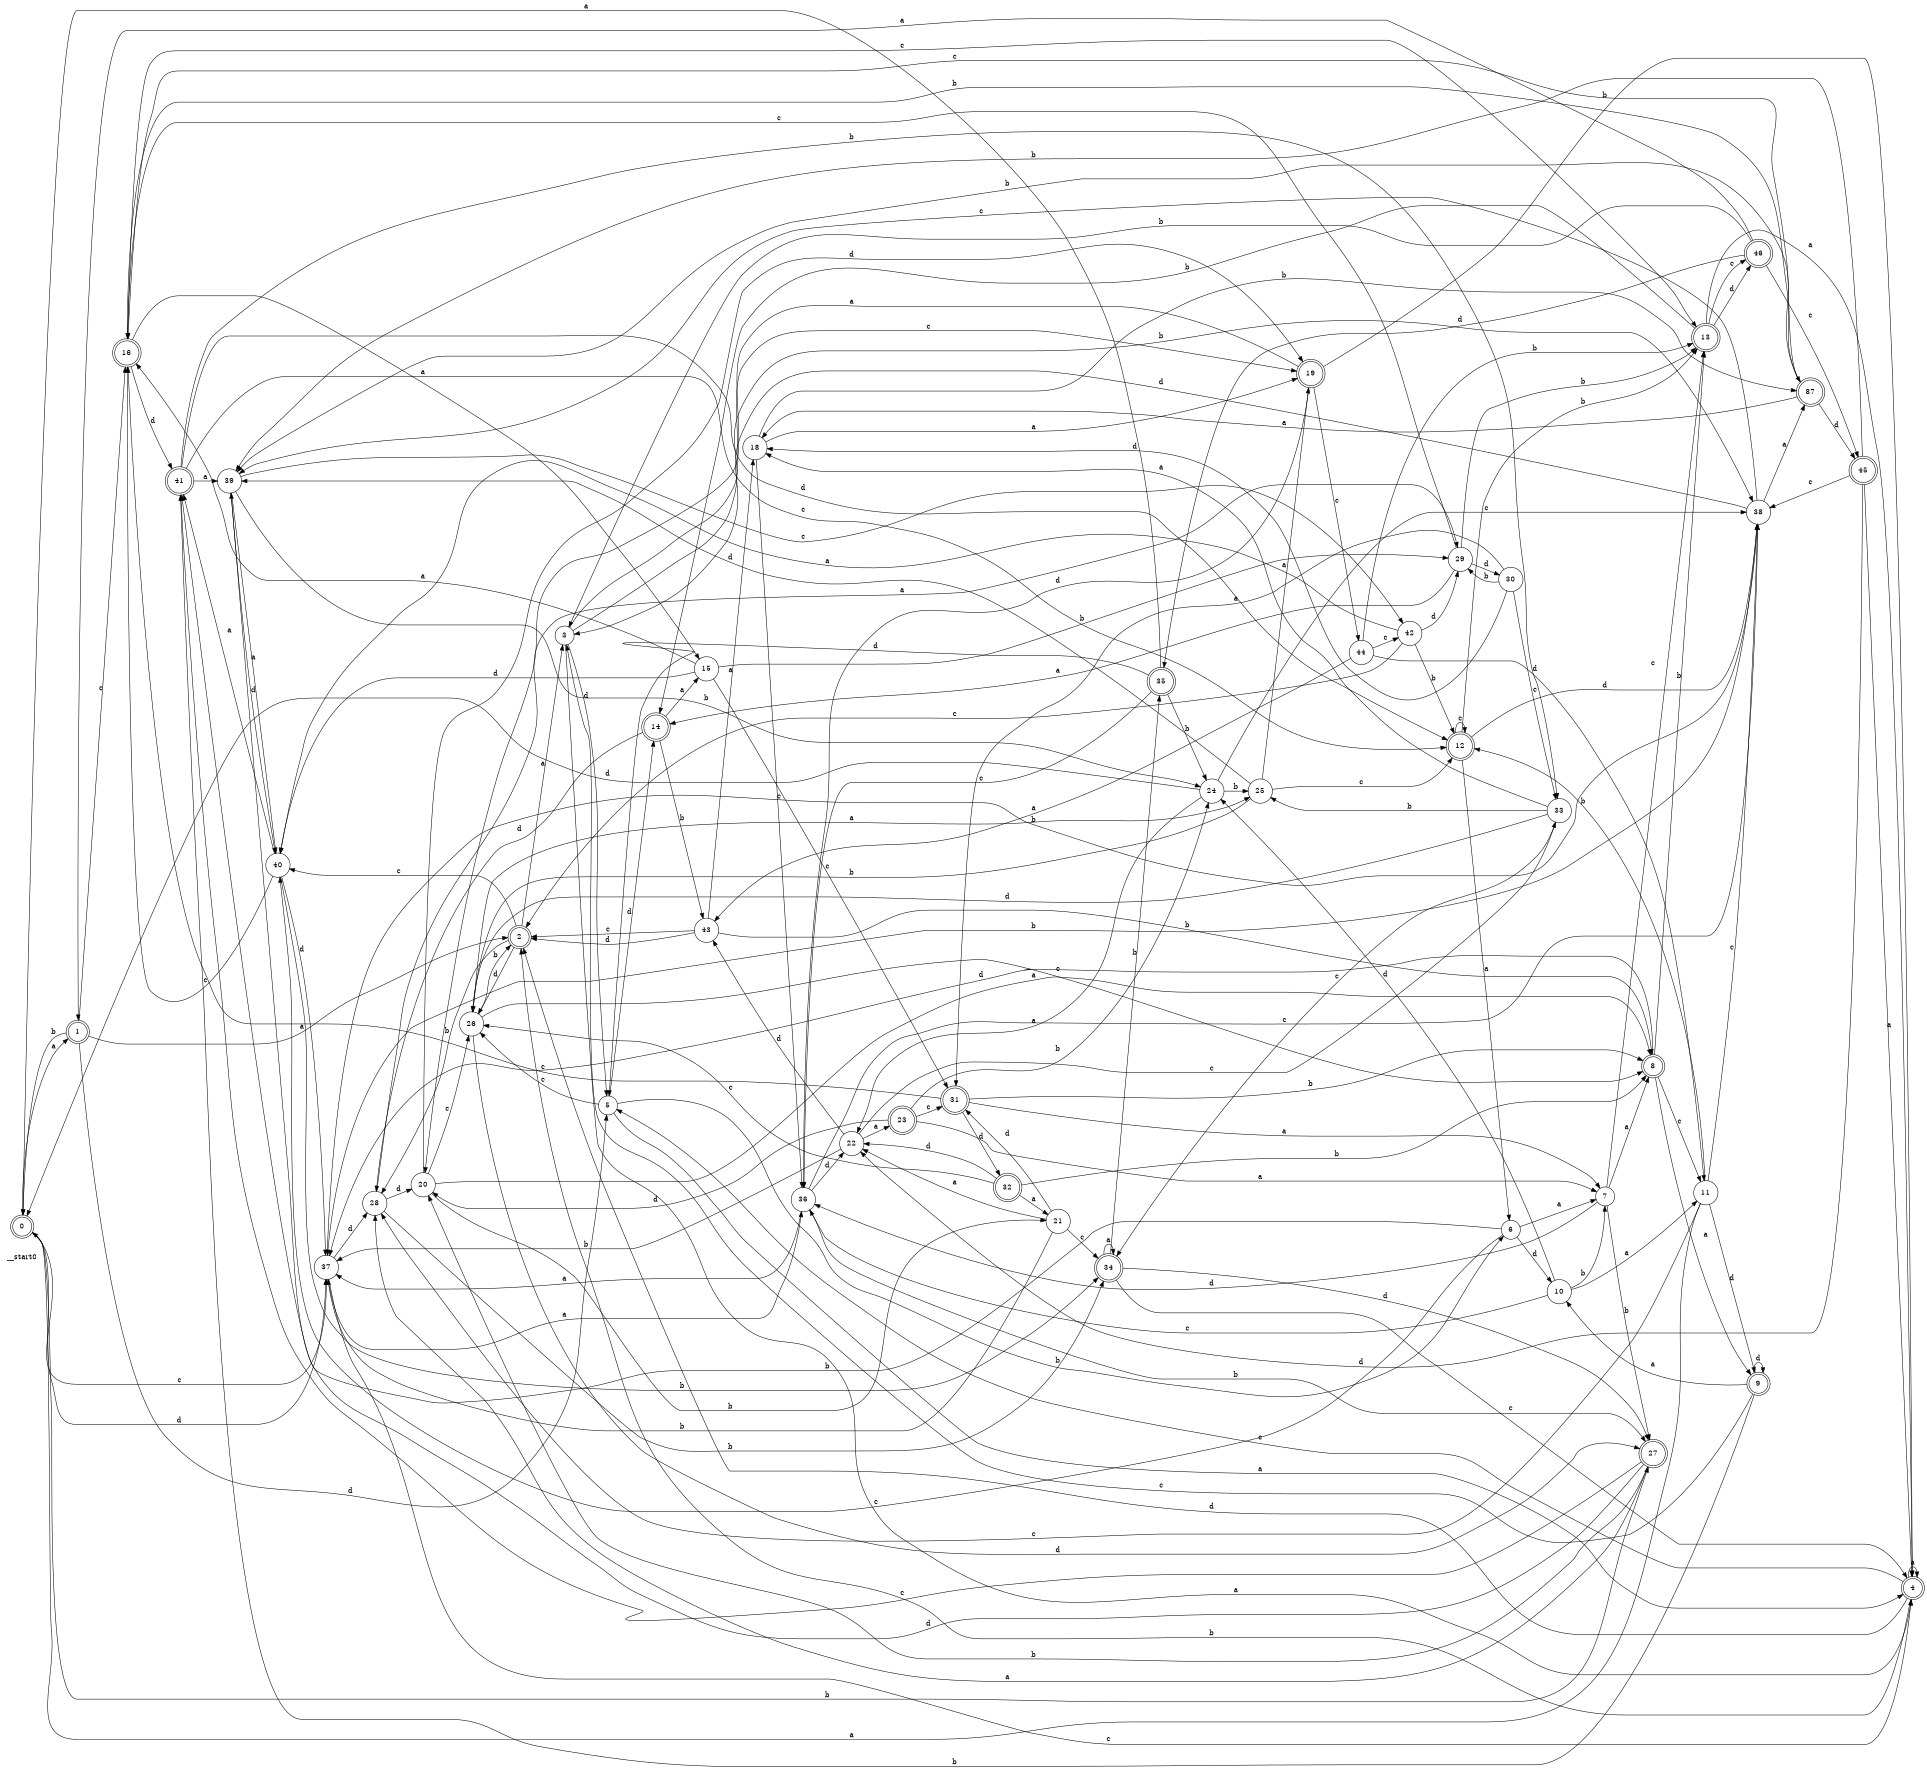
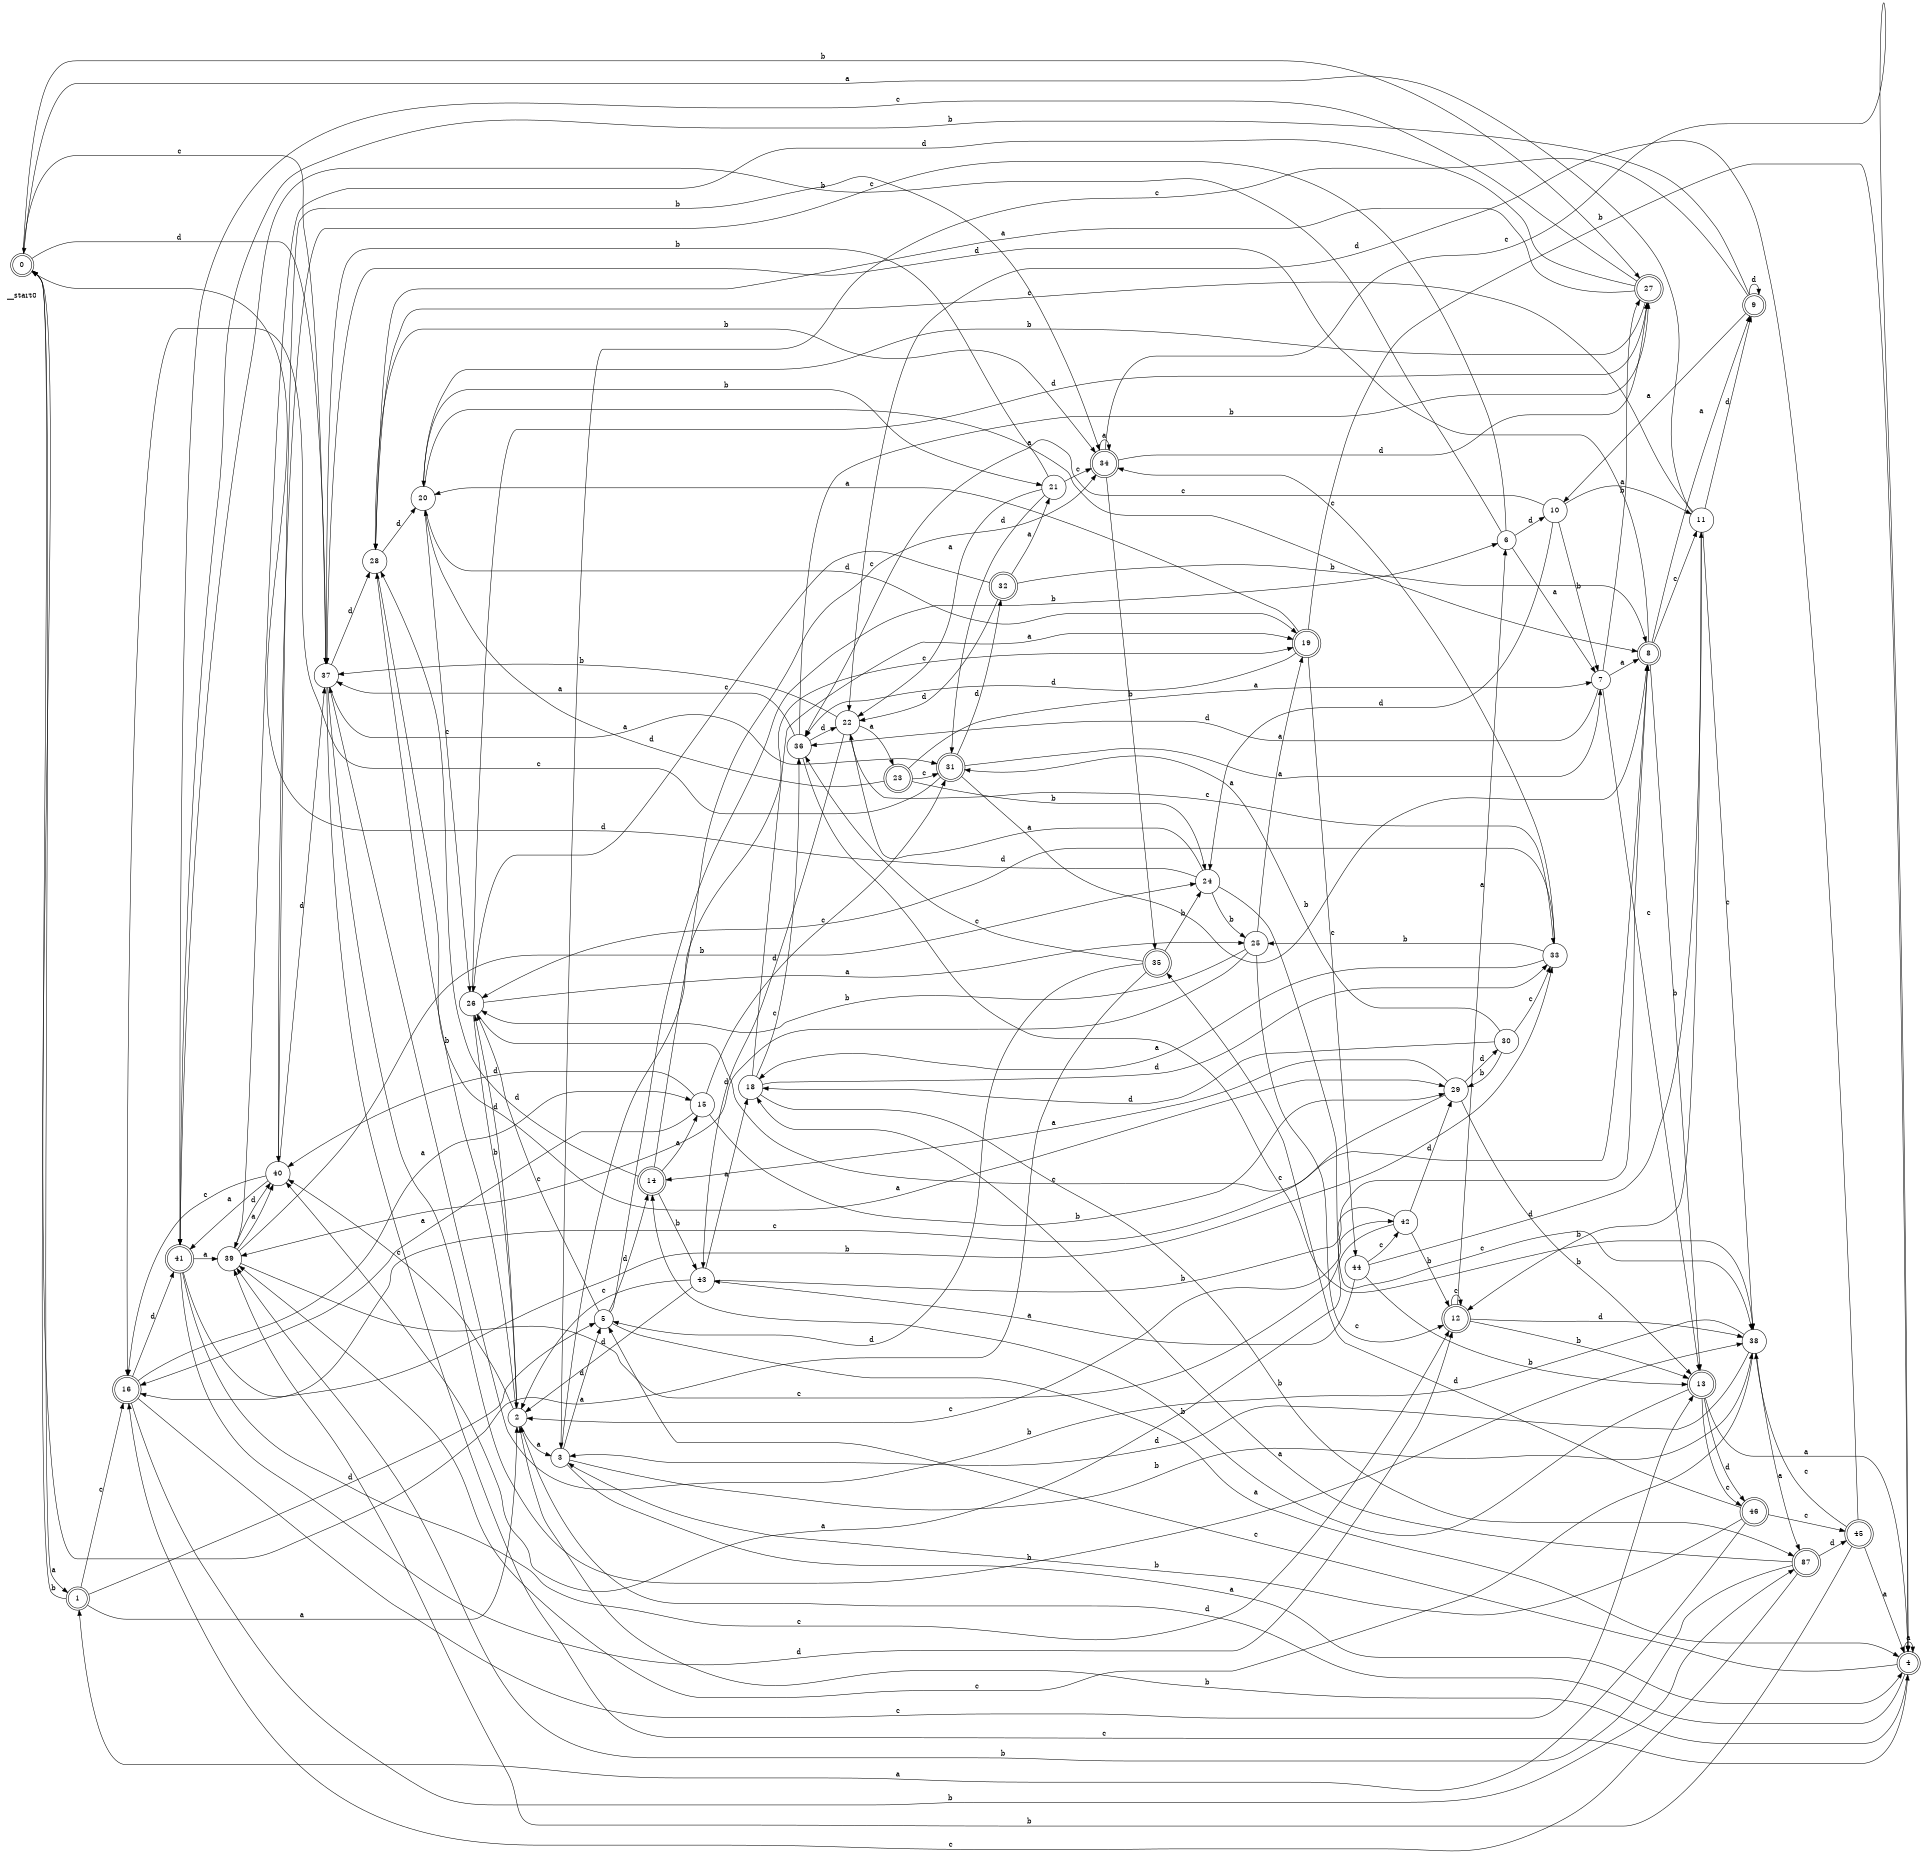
none -> (738, 750)
(520, 937) -> (518, 1418)
none -> (1165, 1072)
(576, 1319) -> (626, 731)
